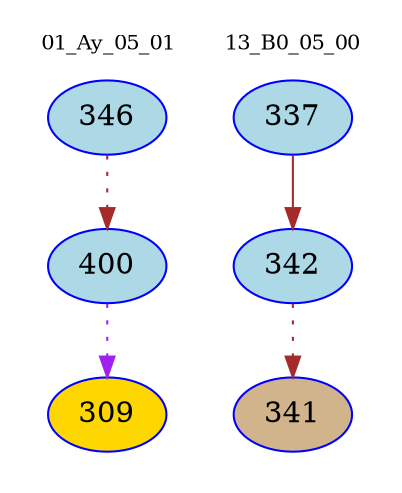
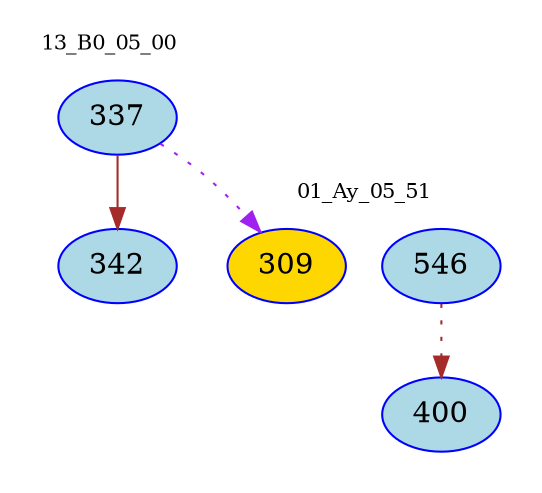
(108, 44) -> (364, 193)
(107, 118) -> (441, 266)
(107, 330) -> (224, 193)
(293, 415) -> none
